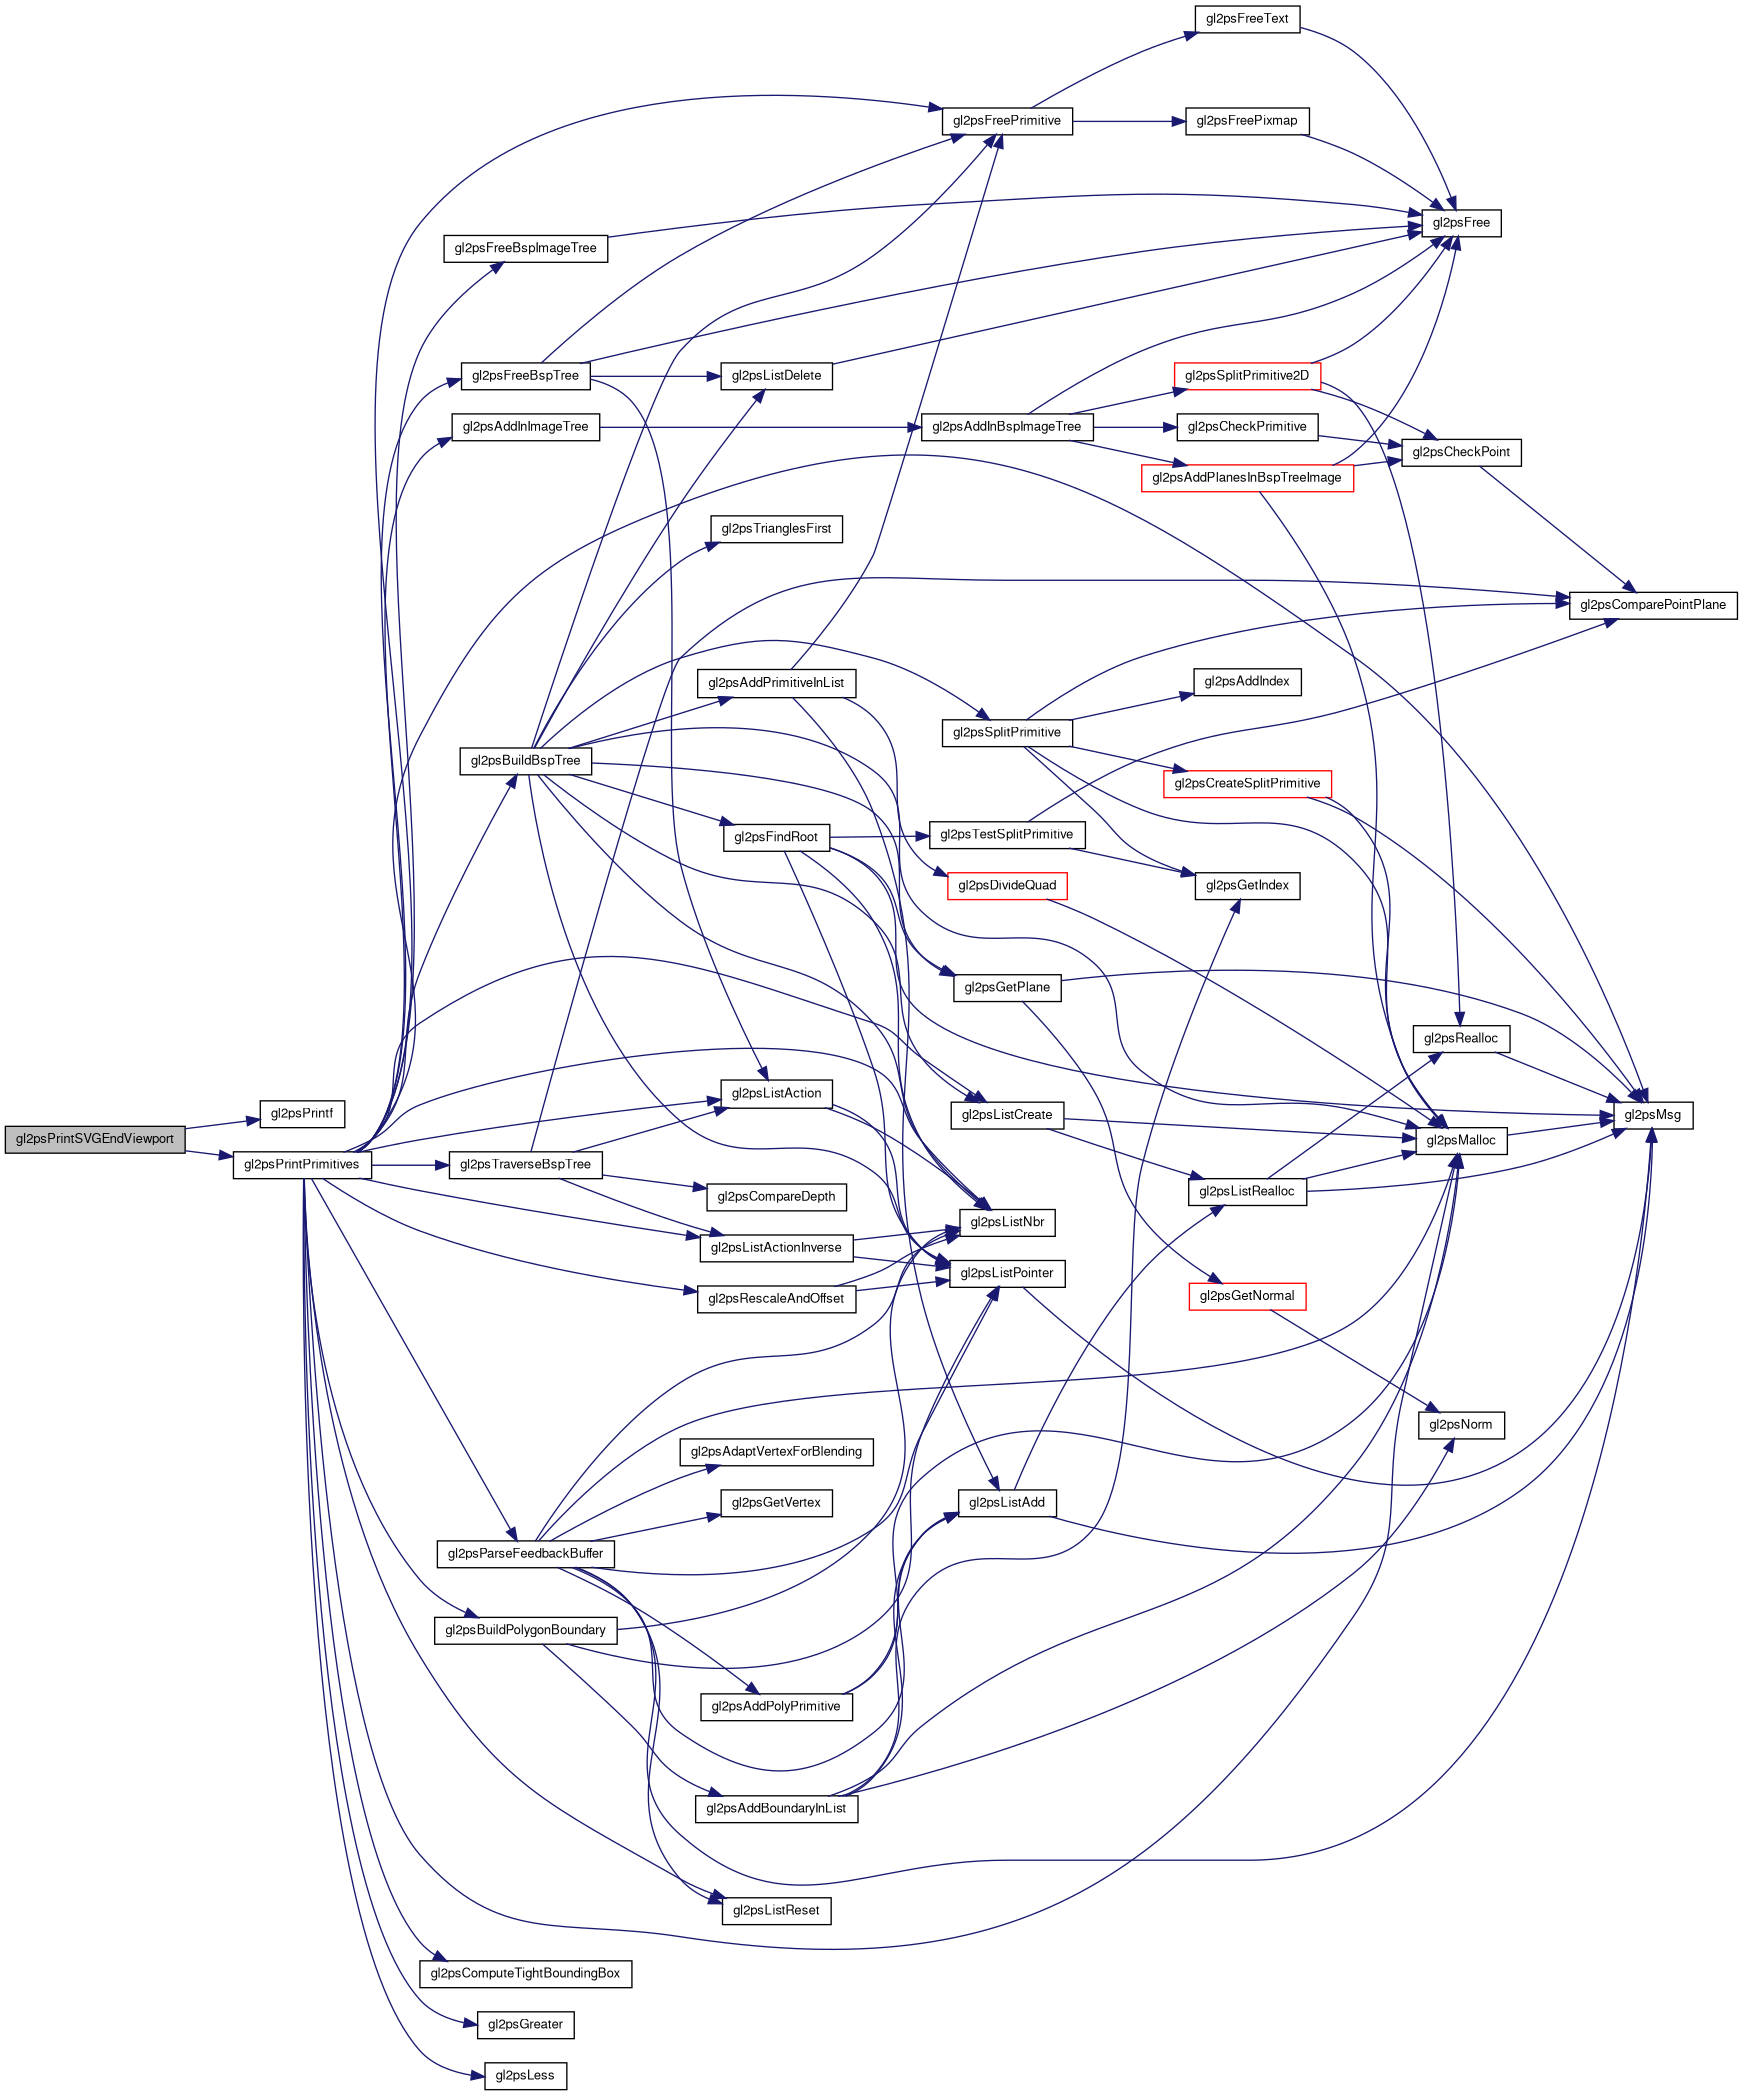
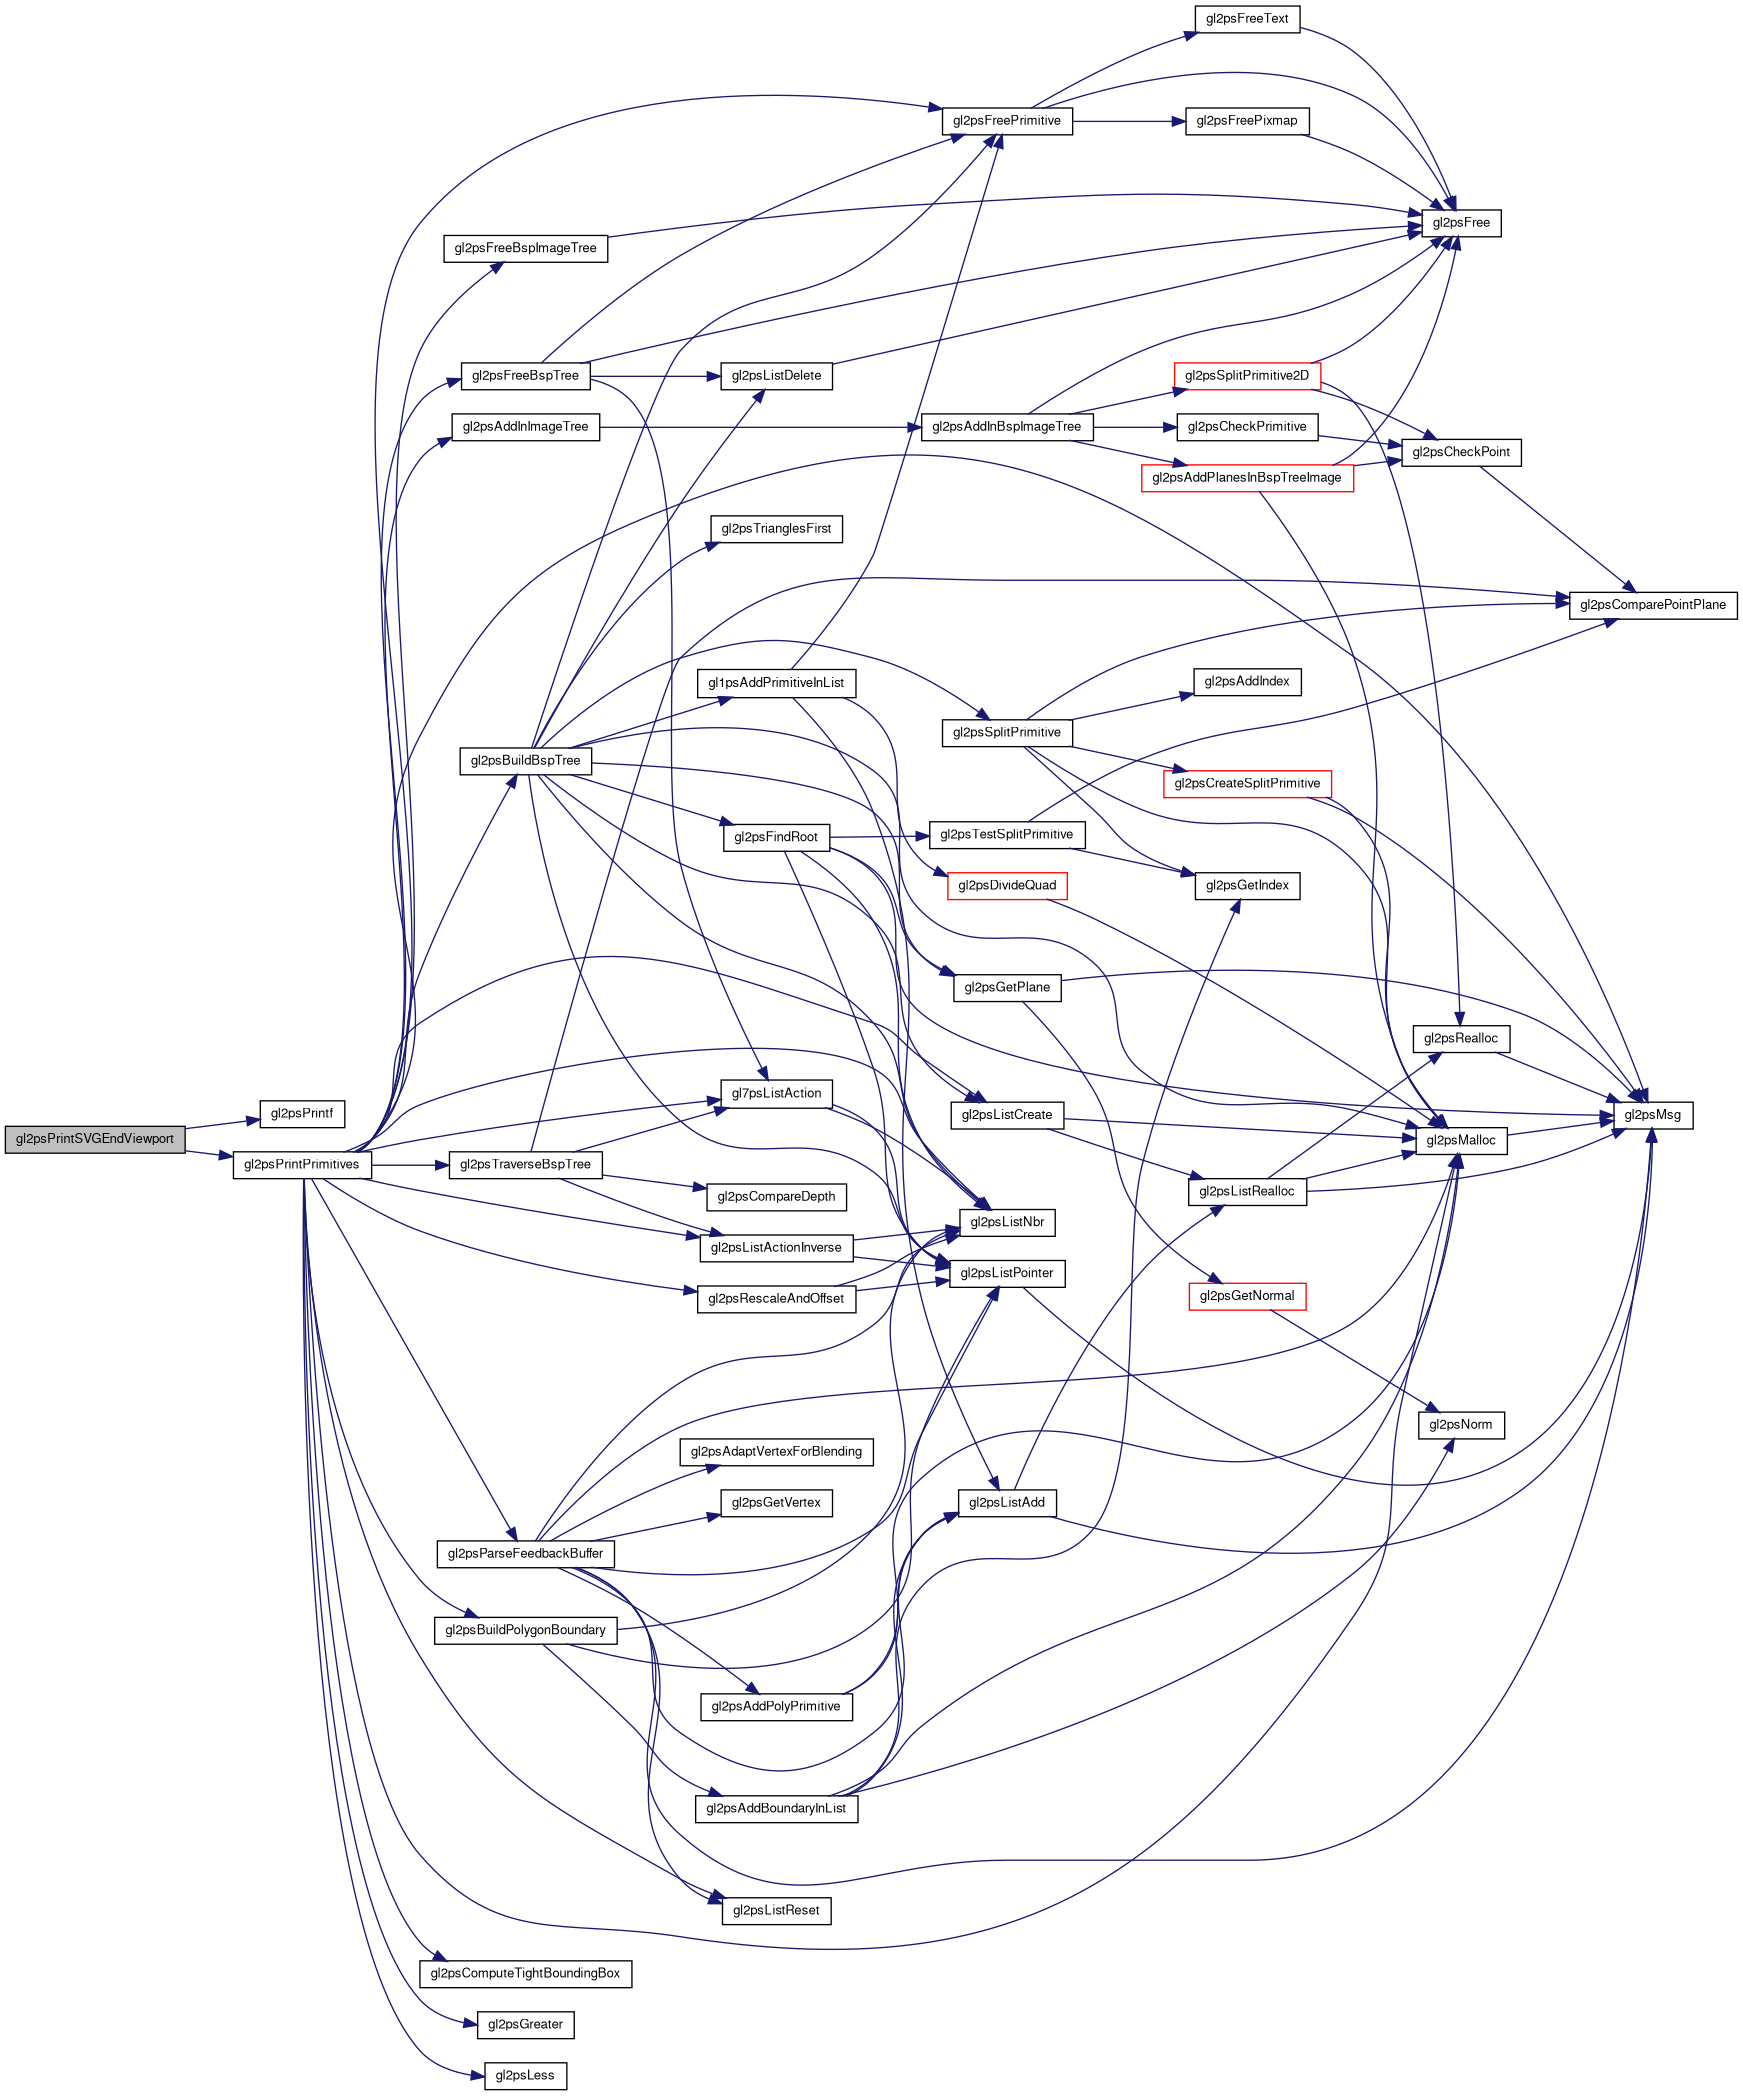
none -> (1268, 74)
(777, 684) -> (777, 684)
(777, 1094) -> (777, 1094)
